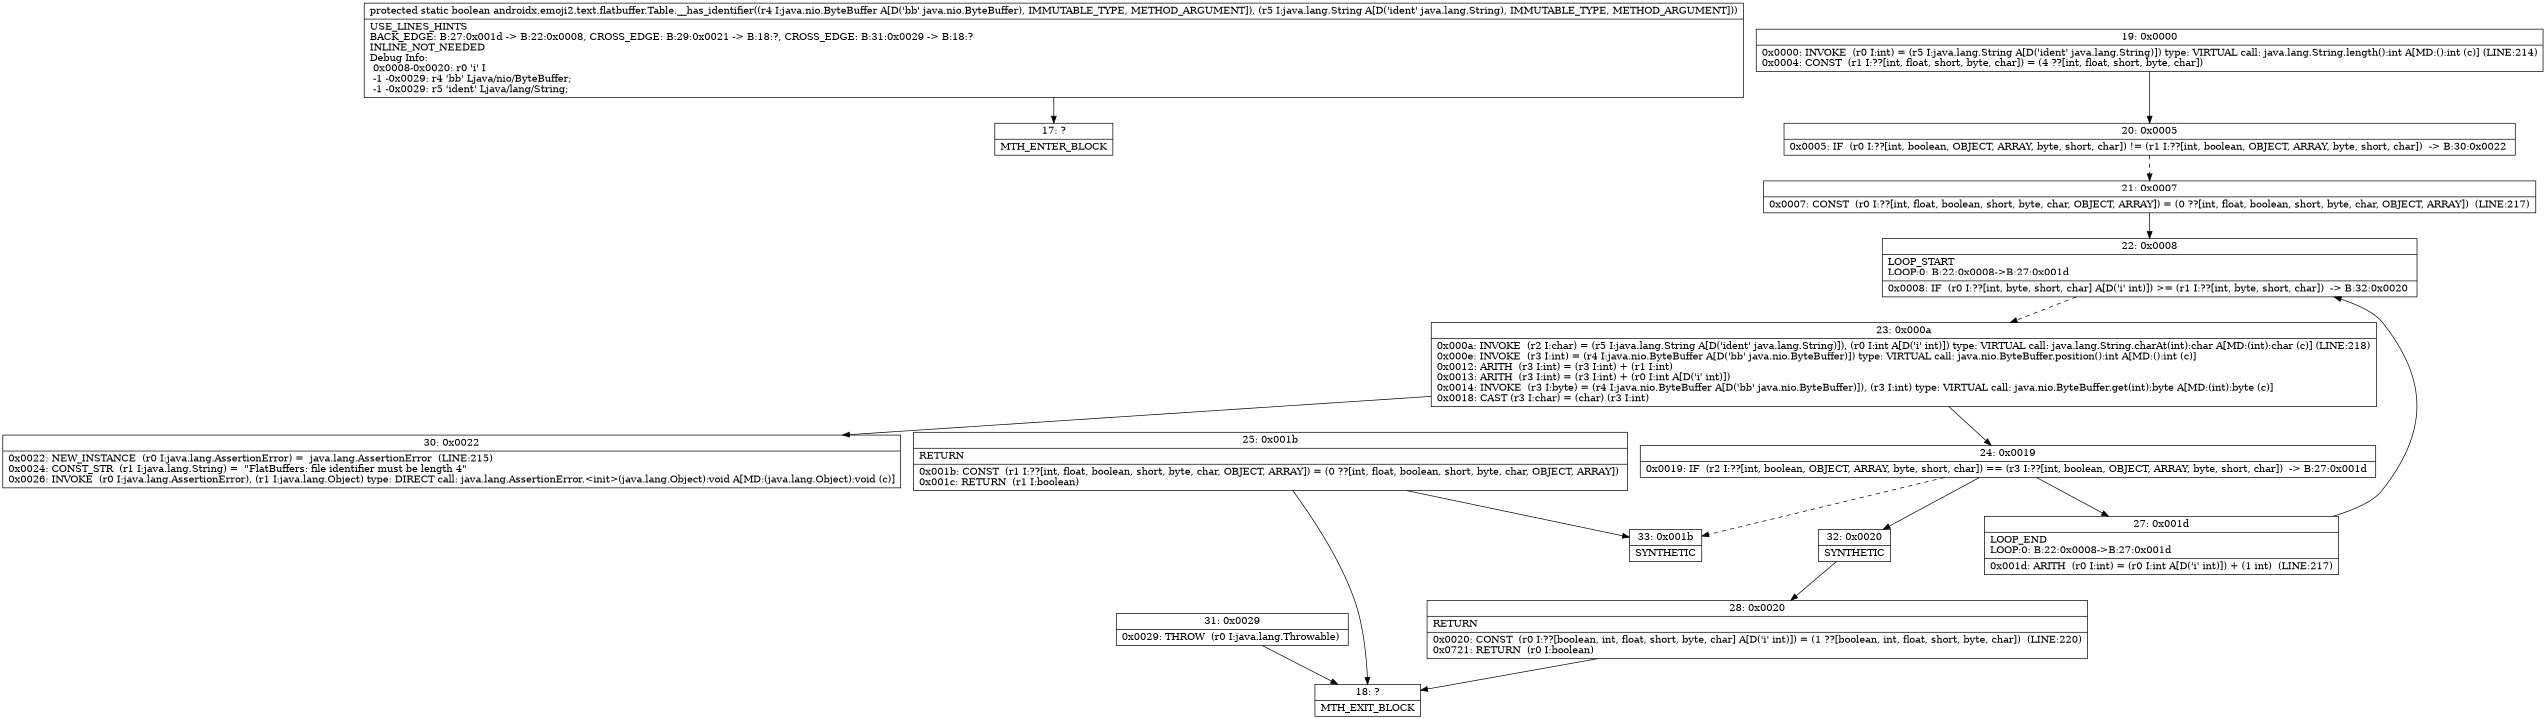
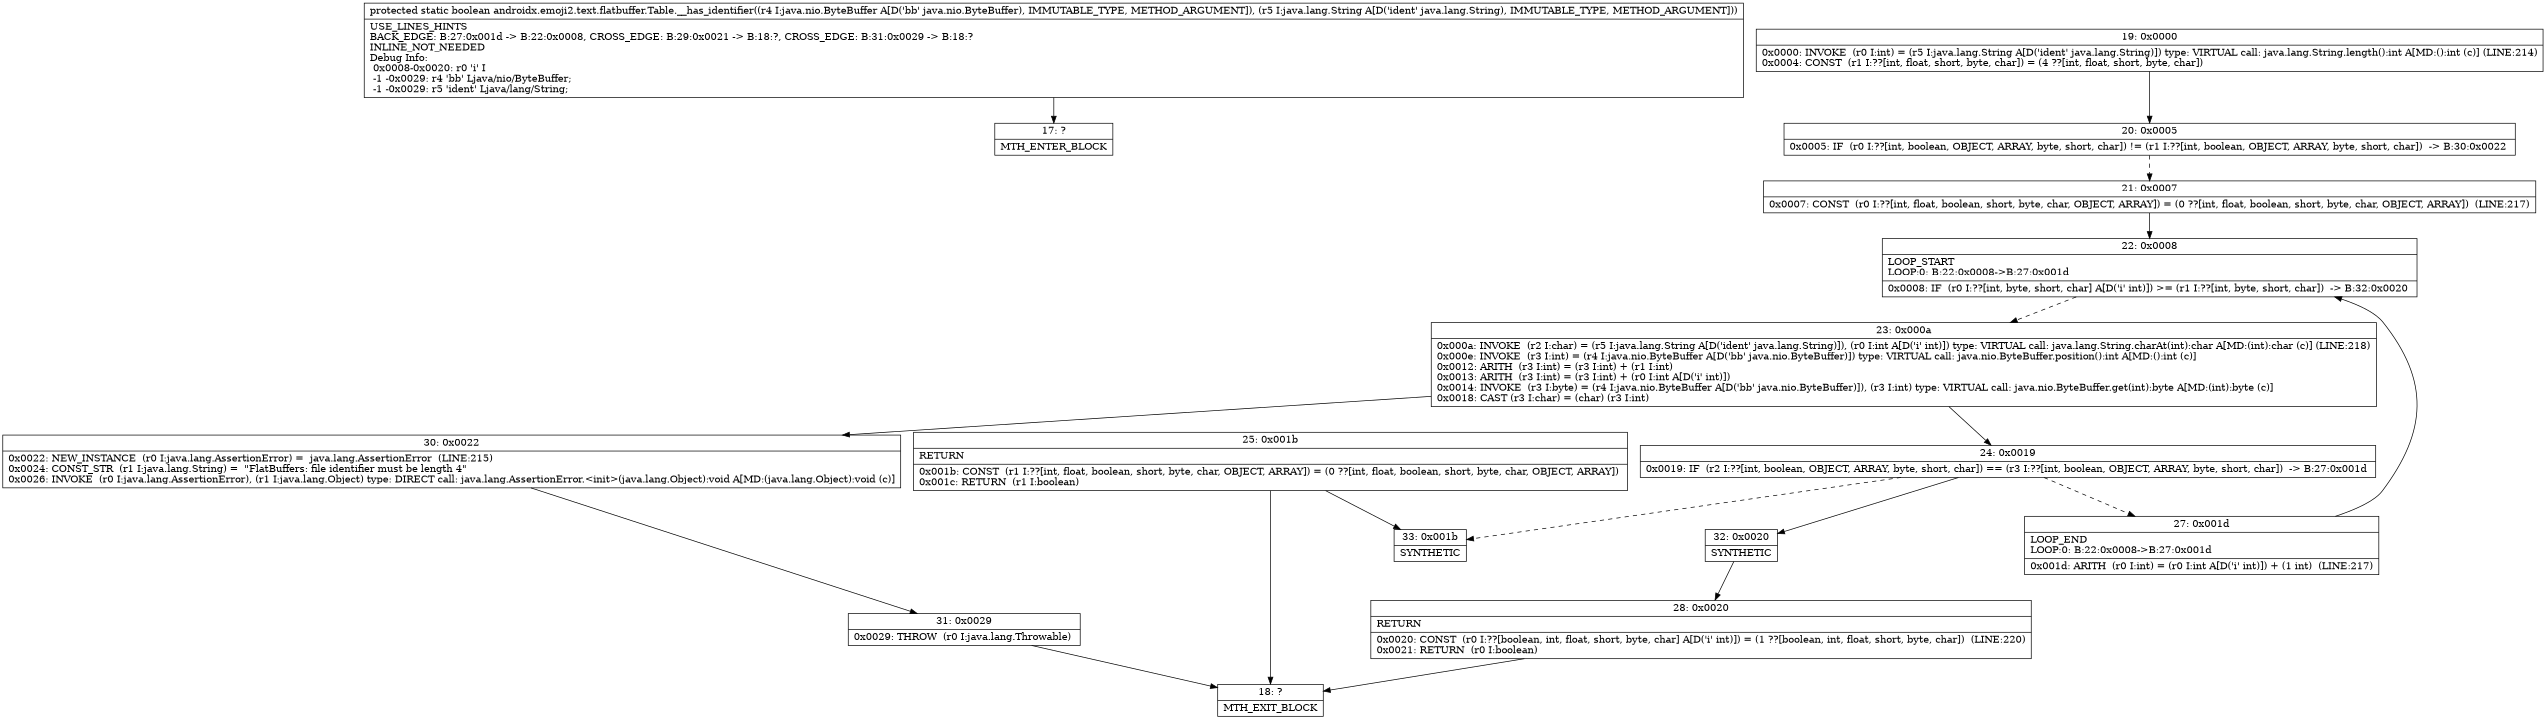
(2069, 495) -> (2086, 496)
none -> (721, 550)
(1515, 650) -> (1459, 650)
